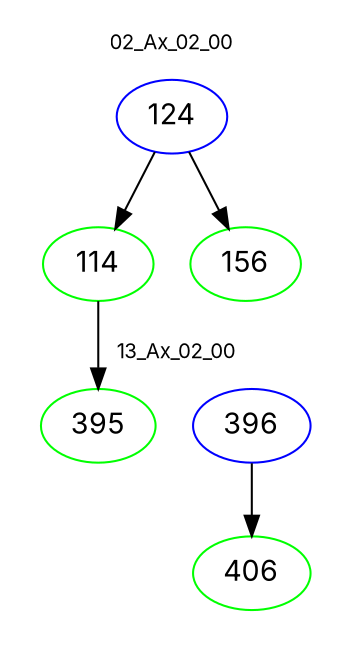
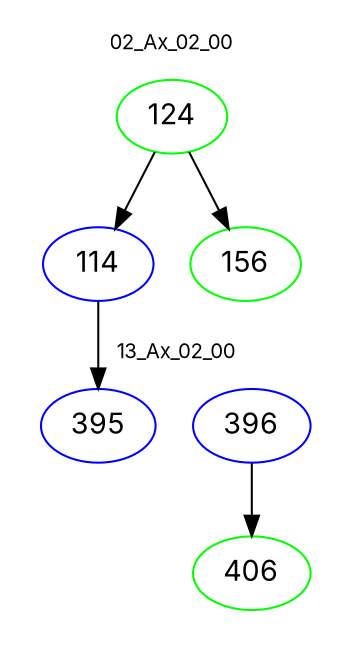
(172, 117) -> (172, 117)
(98, 264) -> (98, 264)
(98, 426) -> (98, 426)
